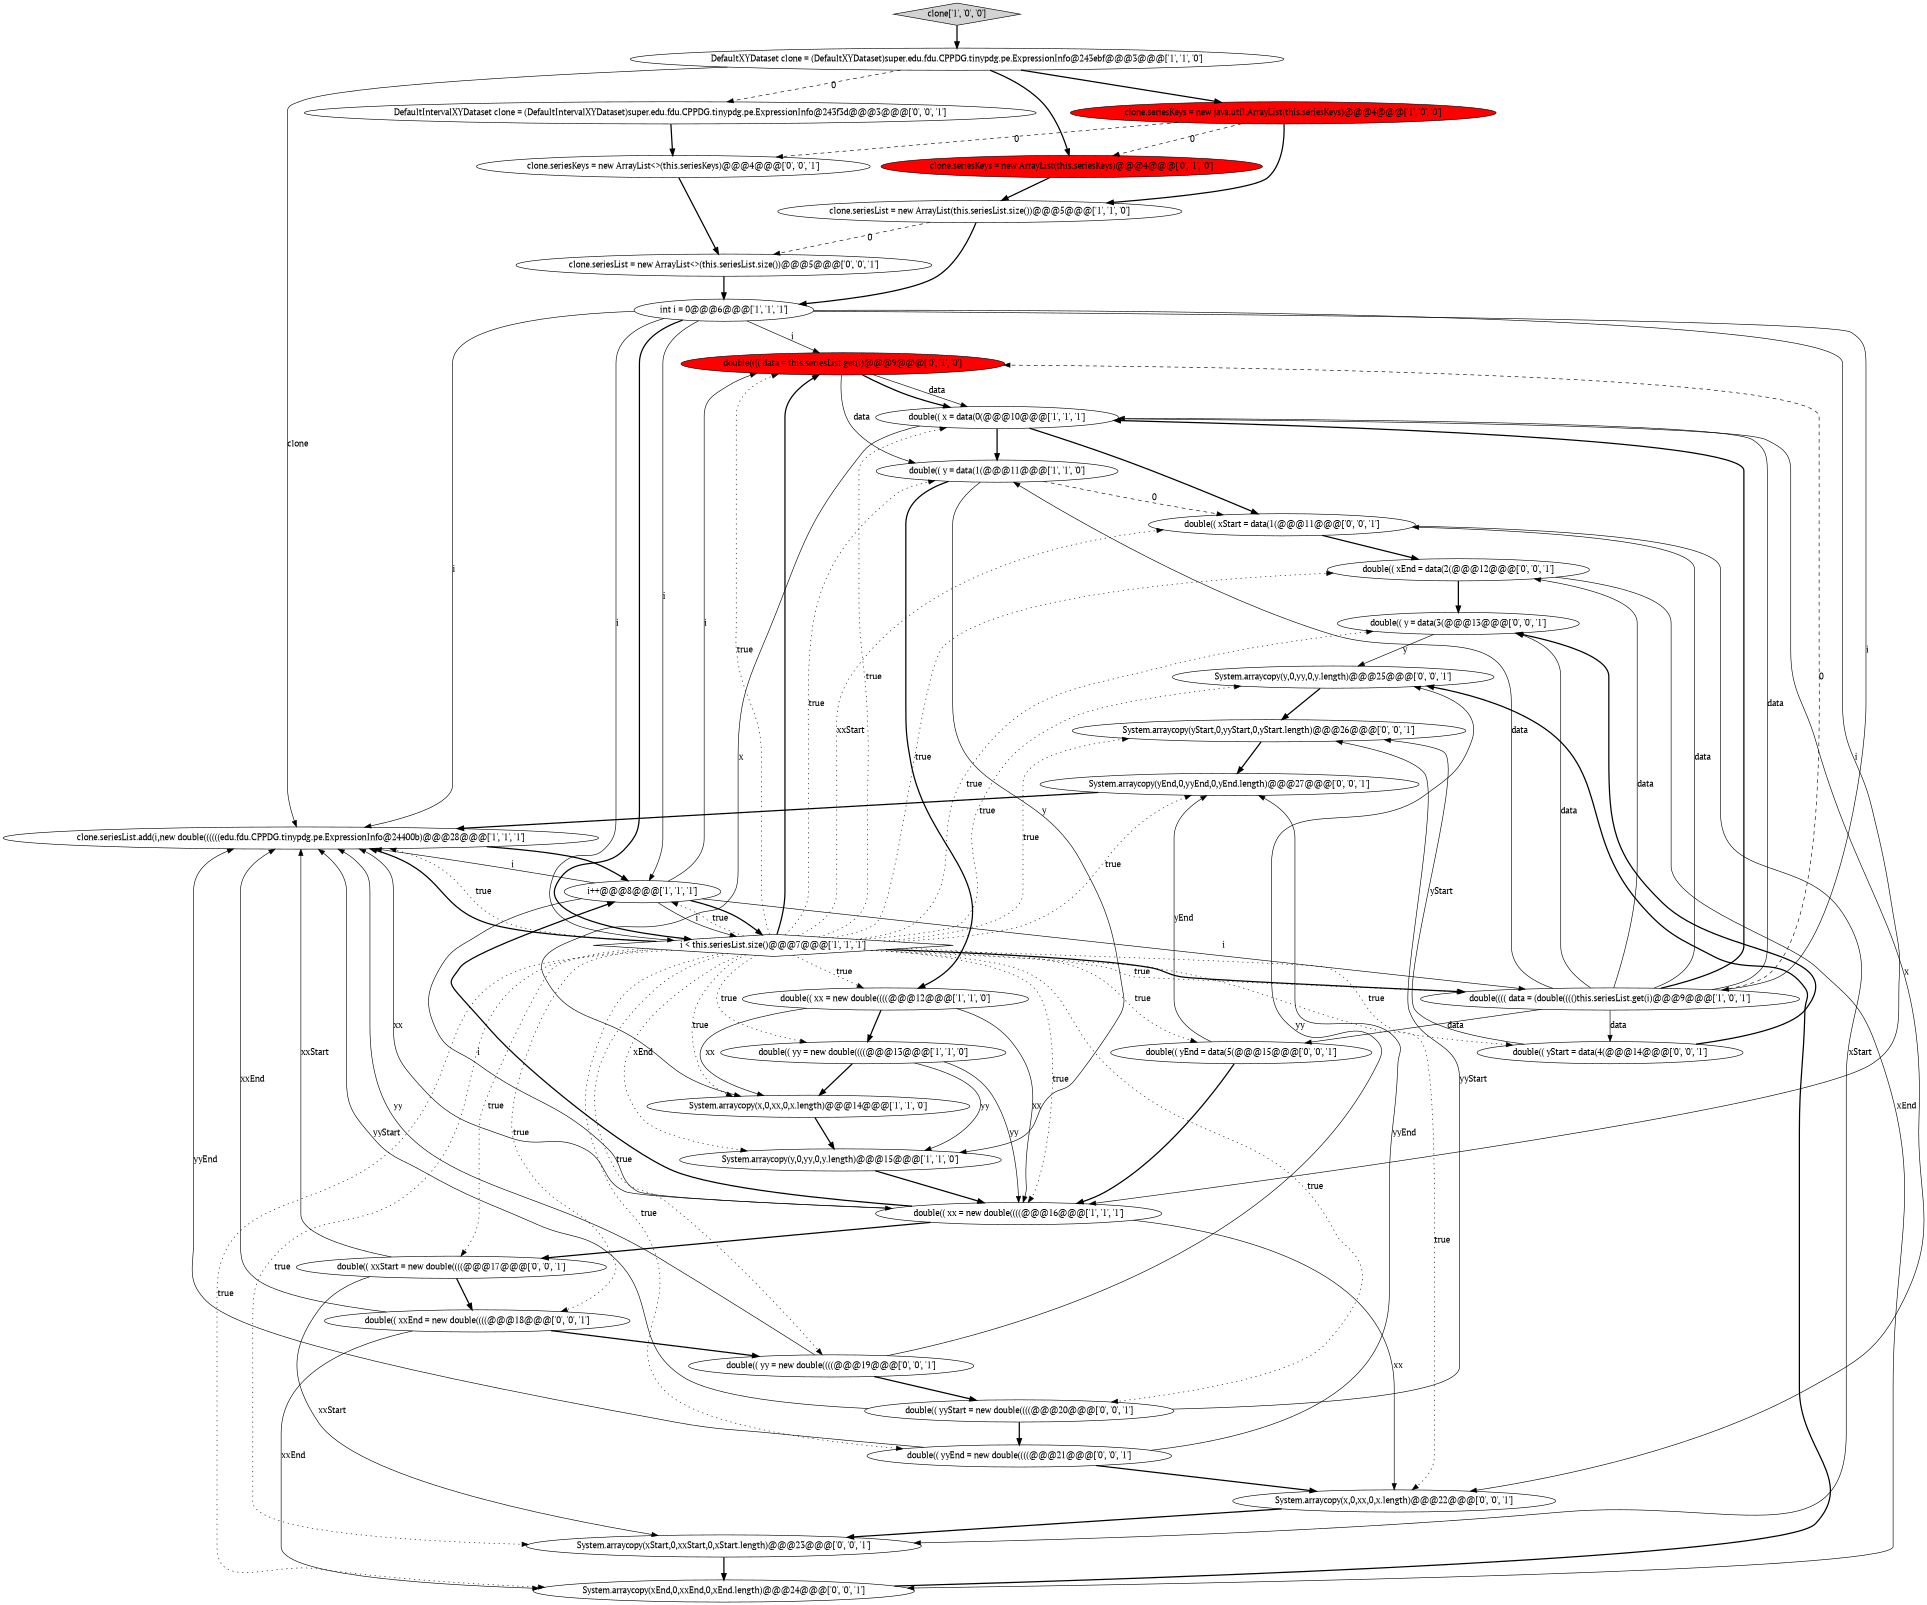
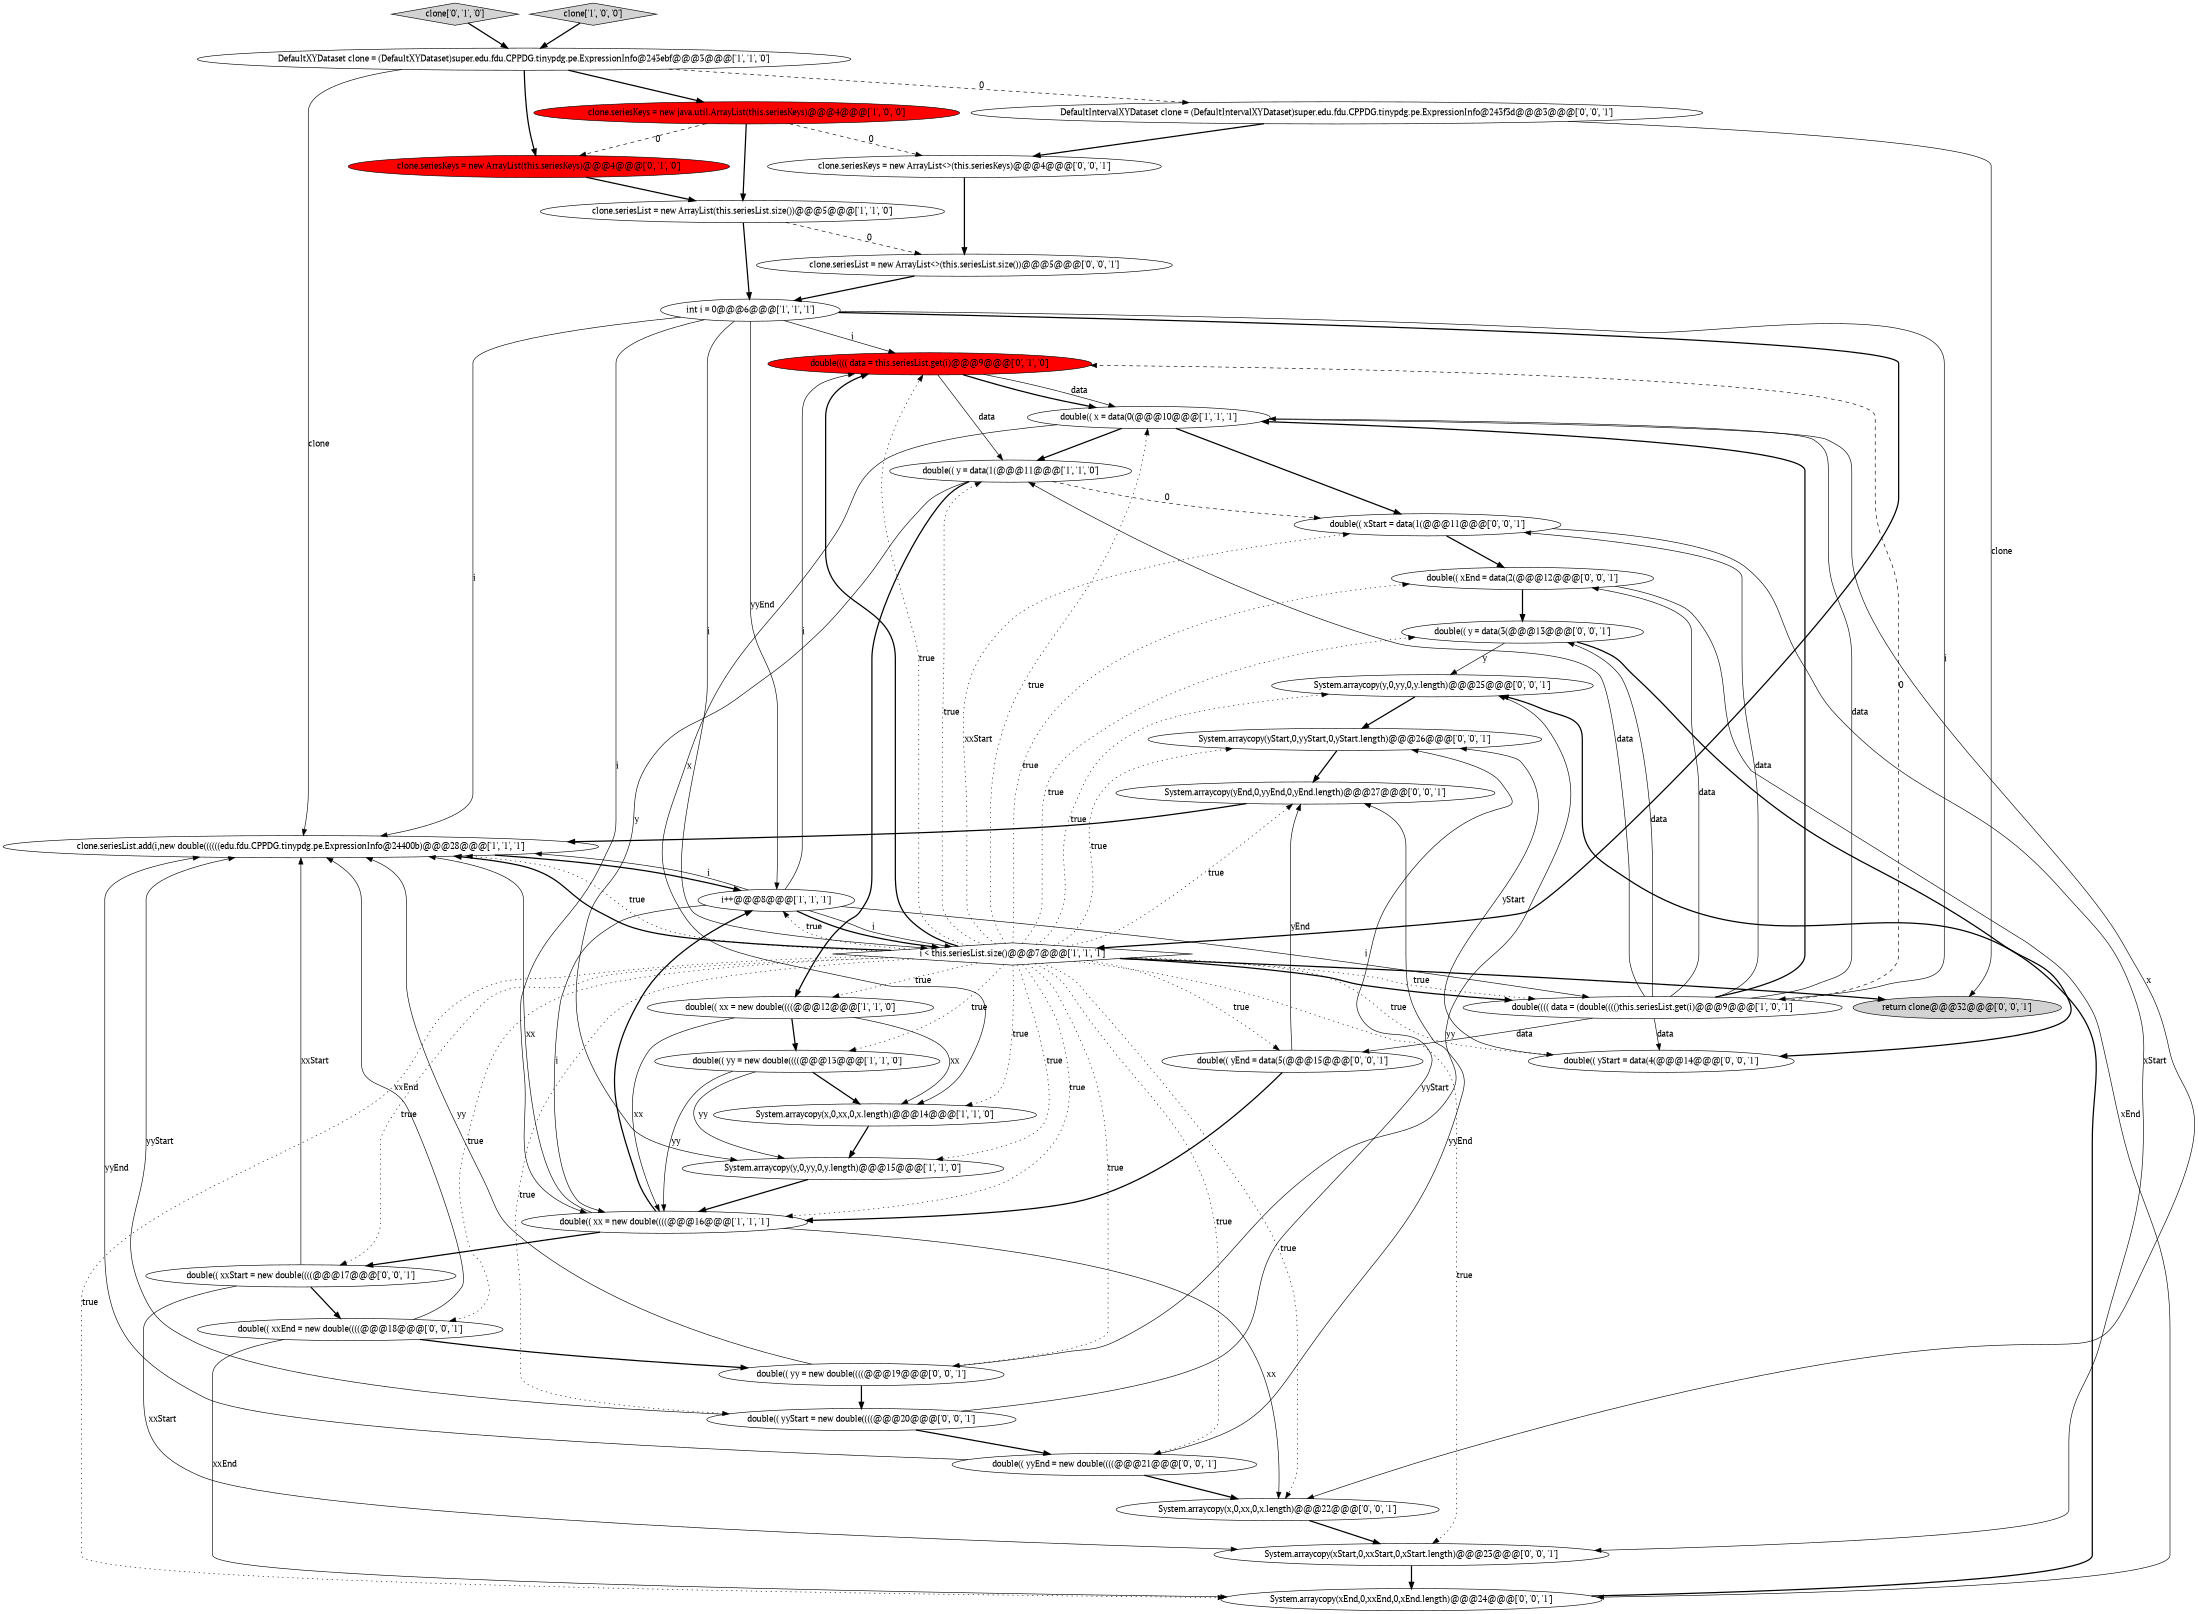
none -> (455, 14)
(664, 597) -> (762, 605)
(1655, 895) -> (1927, 897)
none -> (1957, 1008)
(643, 1053) -> (1054, 1061)
